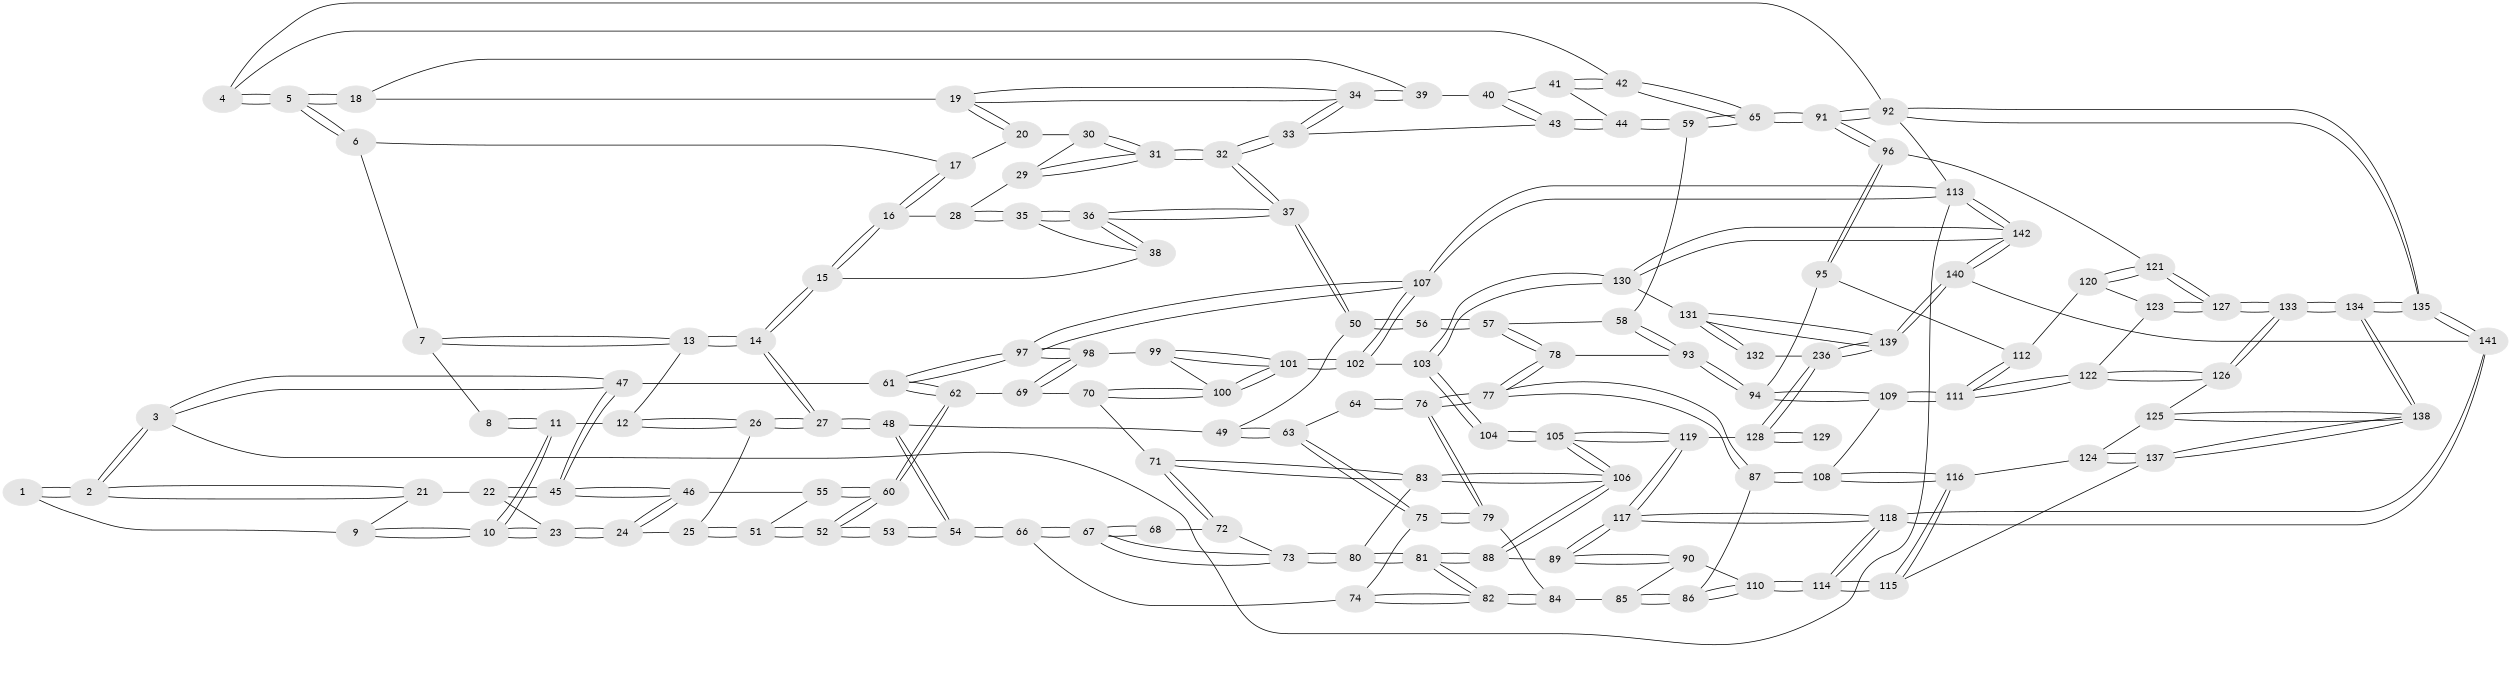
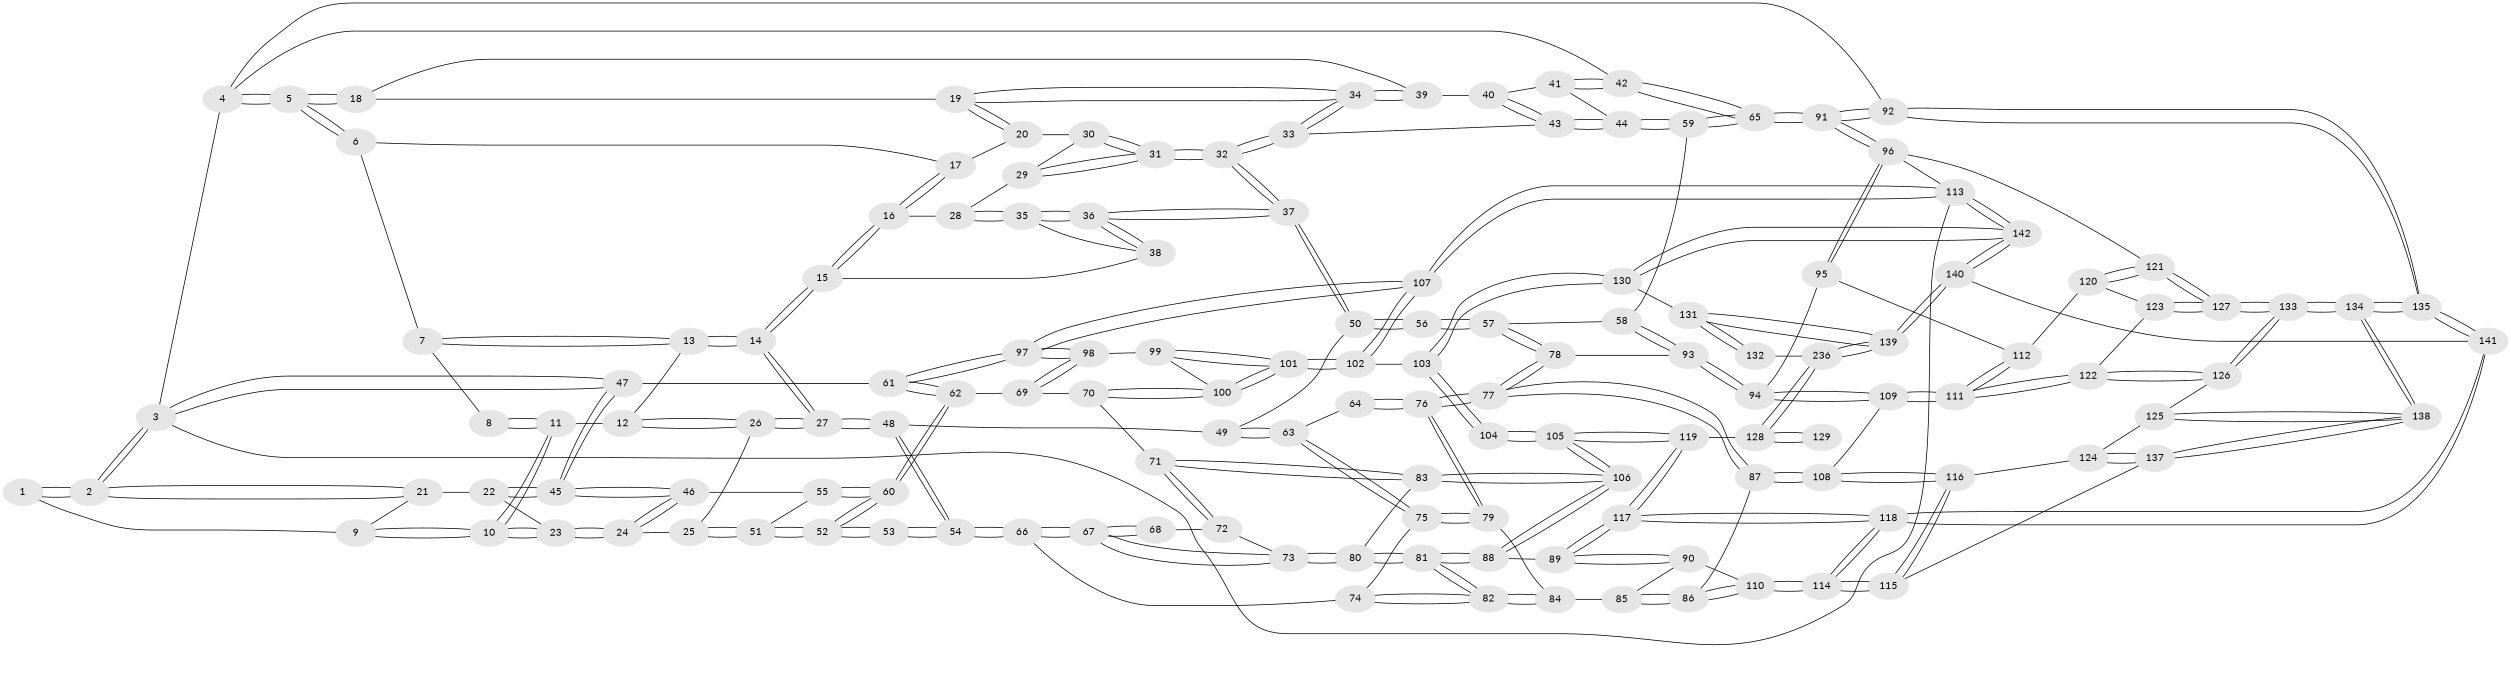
(1924, 151) -> (1922, 172)
none -> (190, 258)
